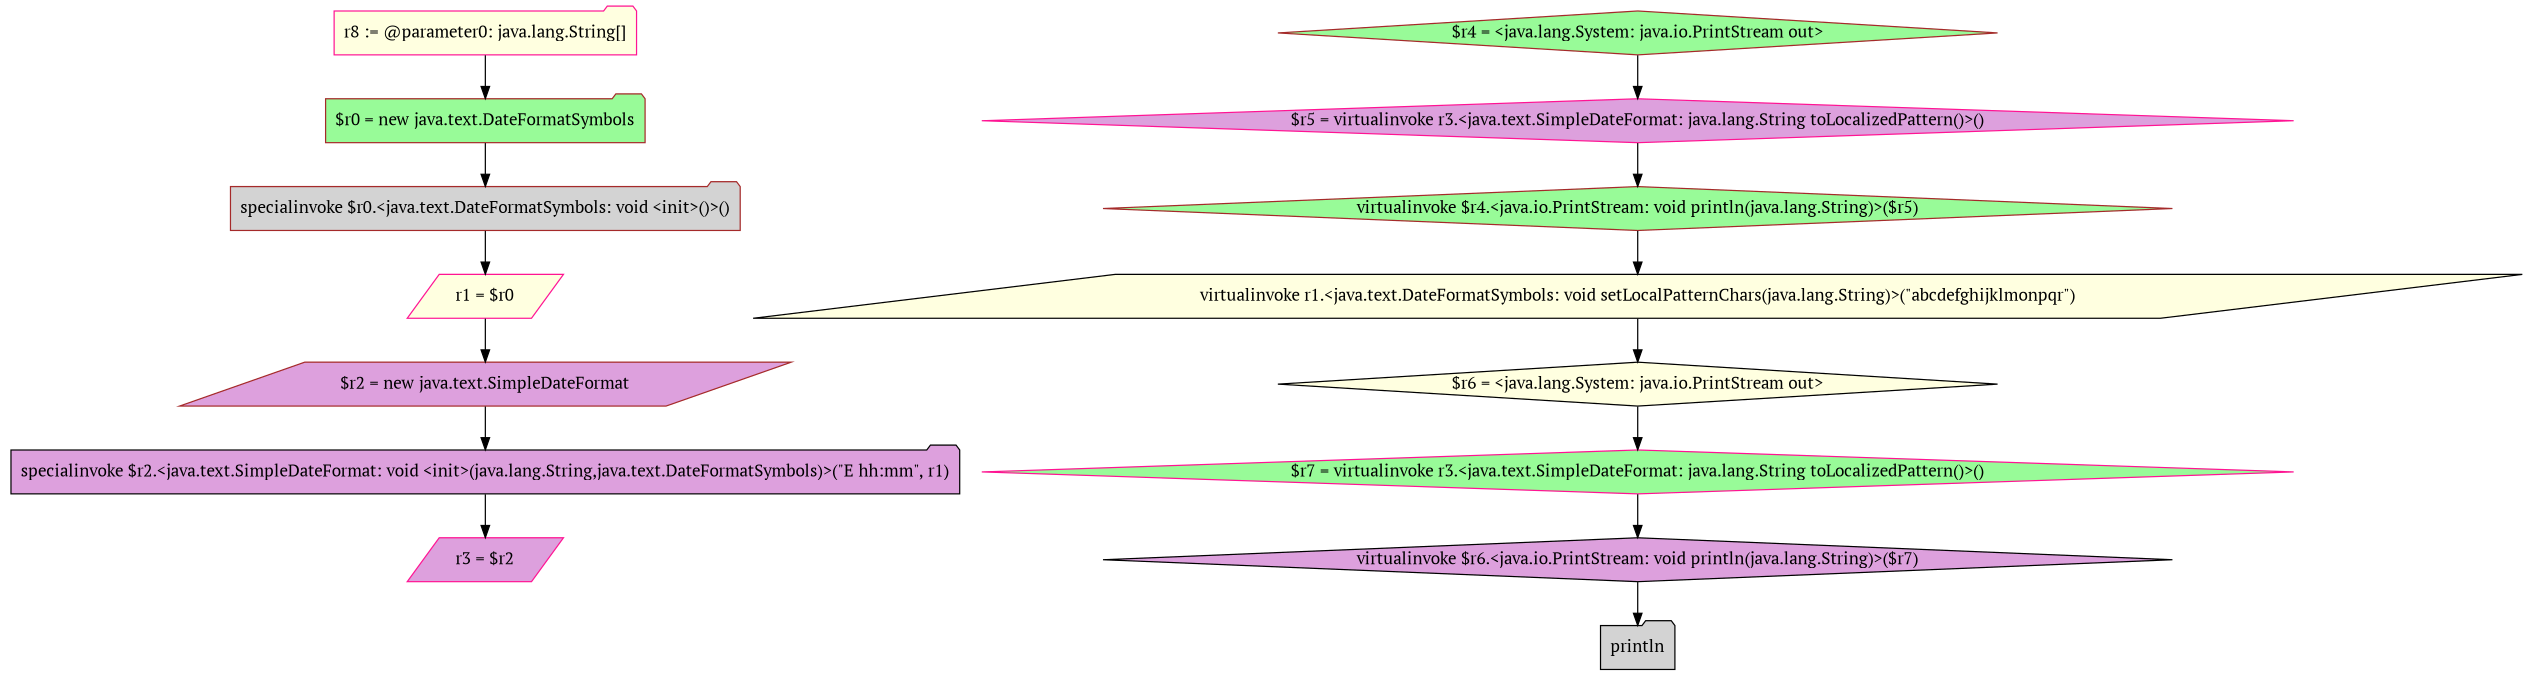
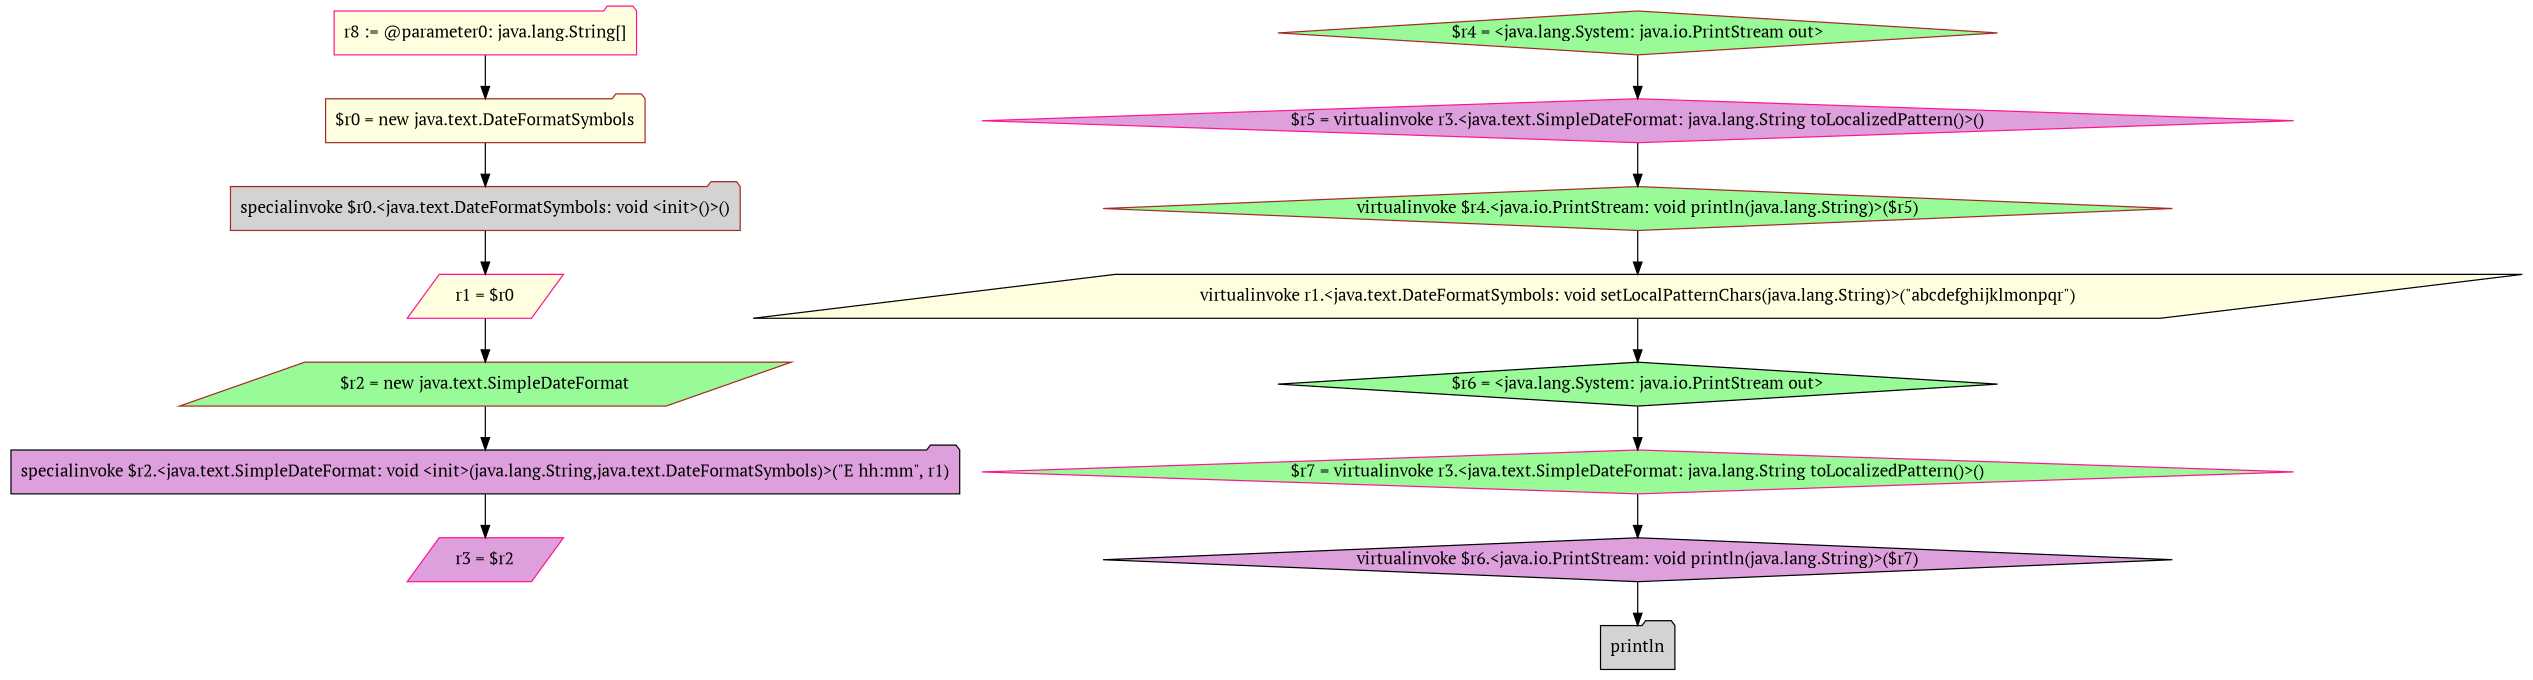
(485, 121) -> (485, 121)
(485, 384) -> (485, 384)
(1638, 384) -> (1638, 384)
